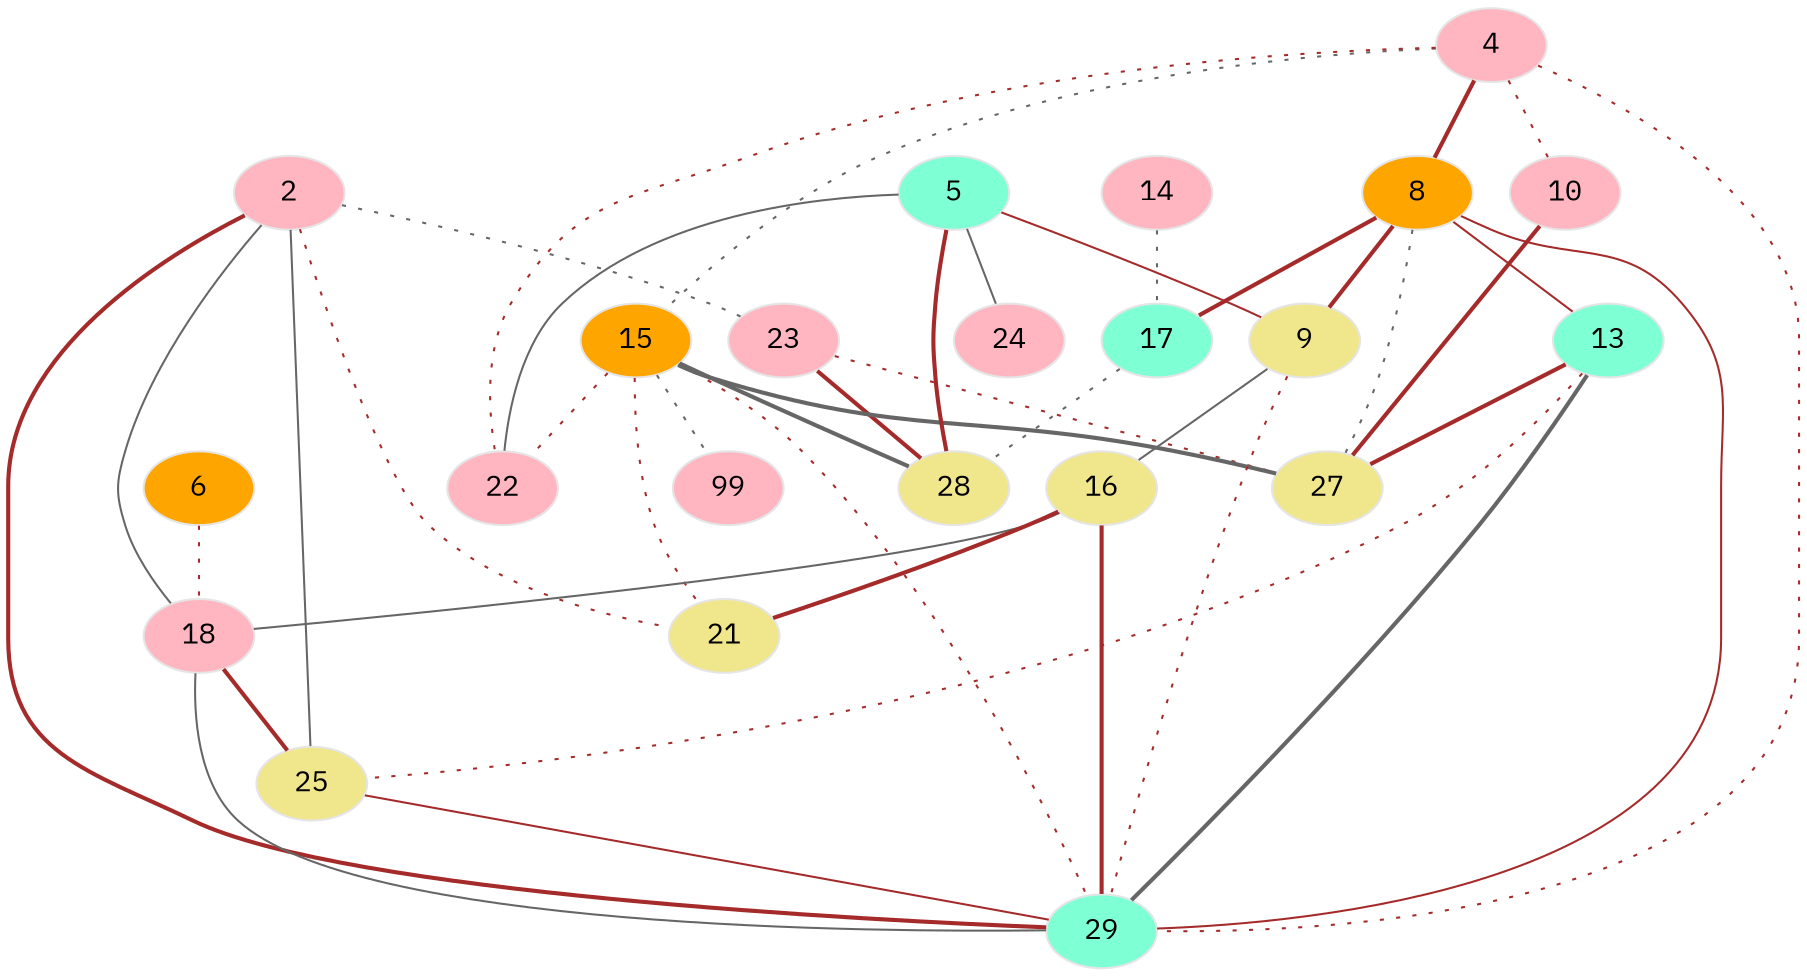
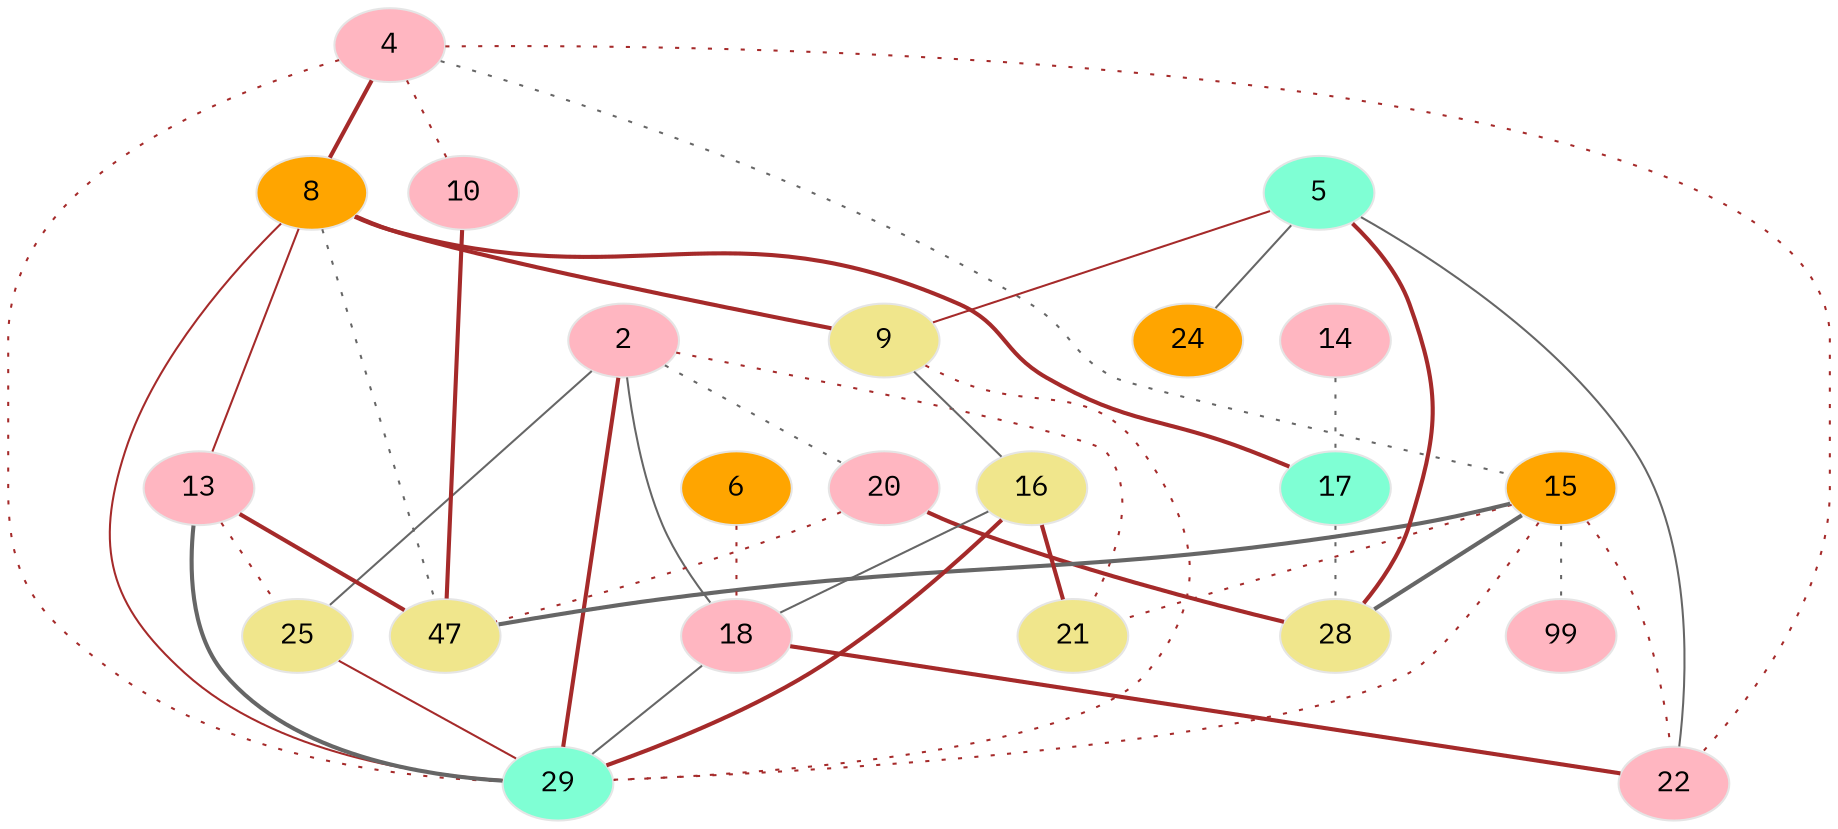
(784, 341) -> (884, 488)
(1009, 341) -> (1188, 341)
(1608, 341) -> (199, 488)
(1327, 488) -> (445, 636)
(255, 710) -> (1205, 710)
